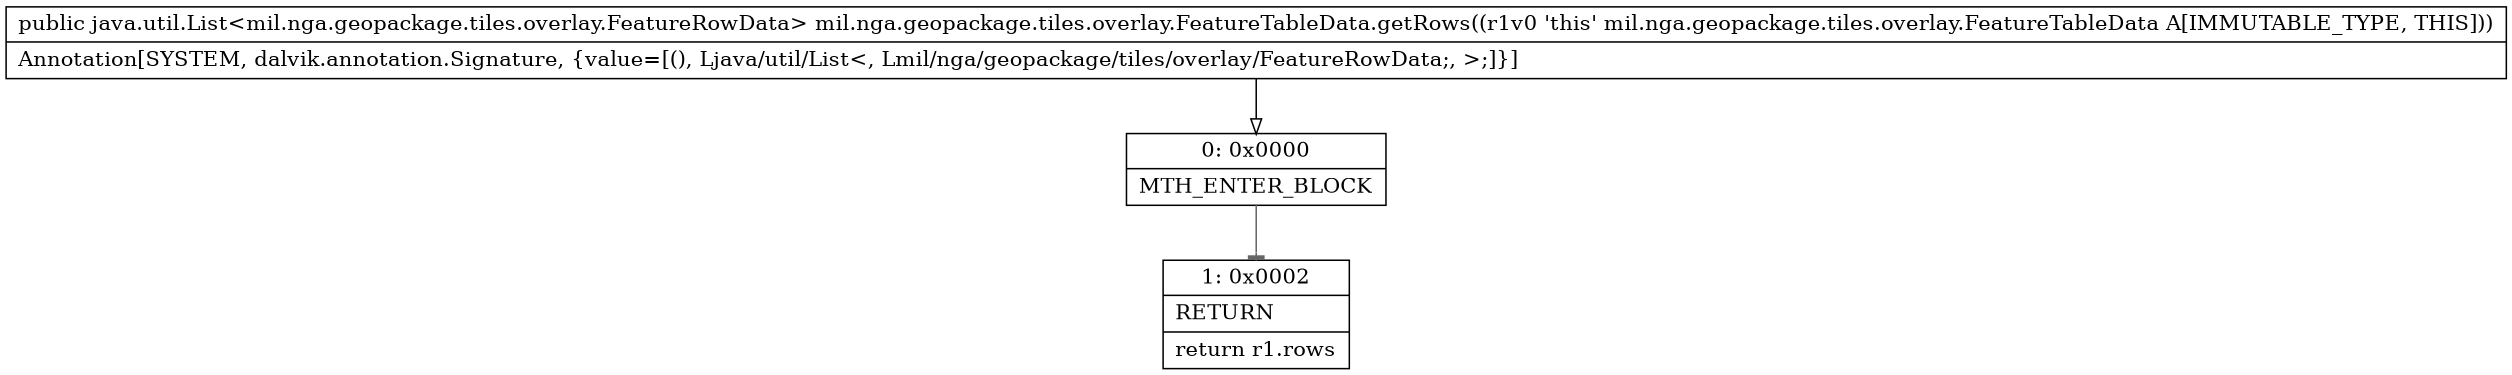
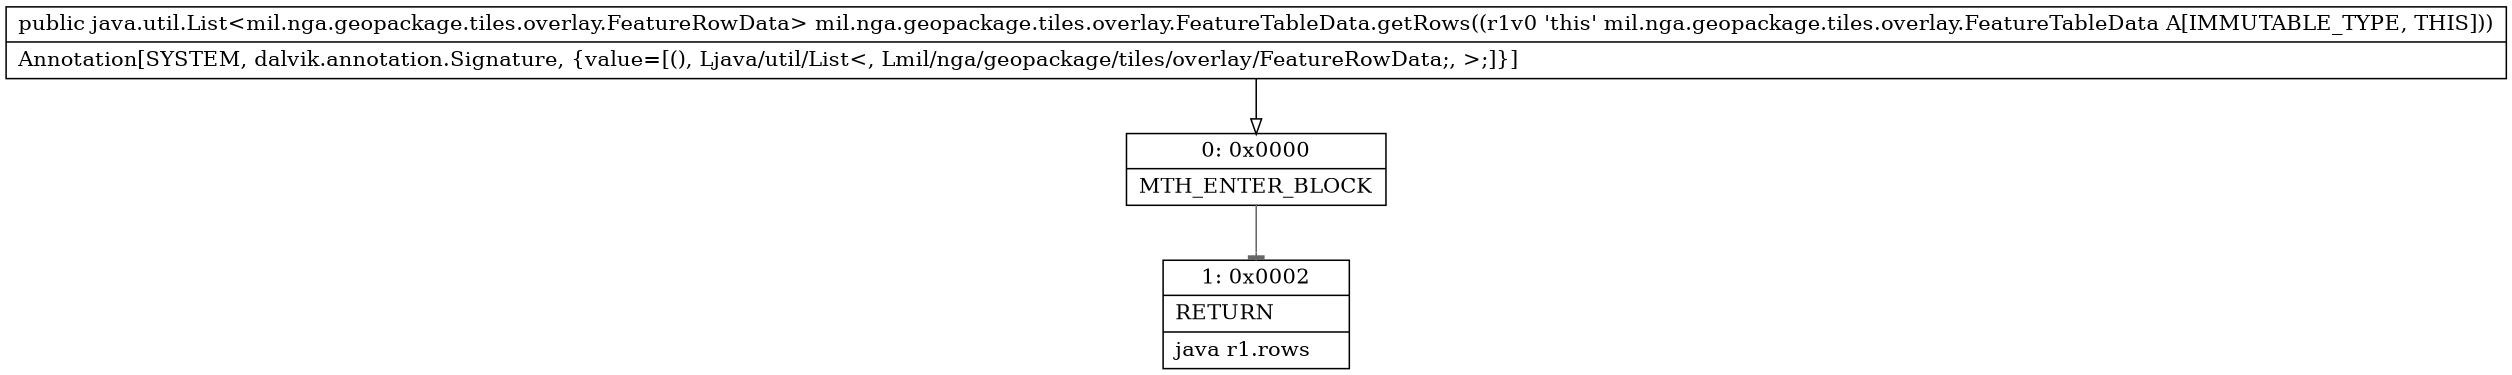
(1256, 350) -> (1243, 350)
